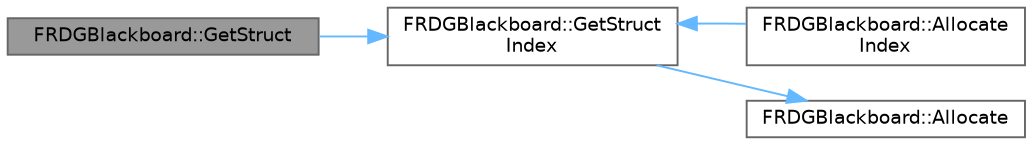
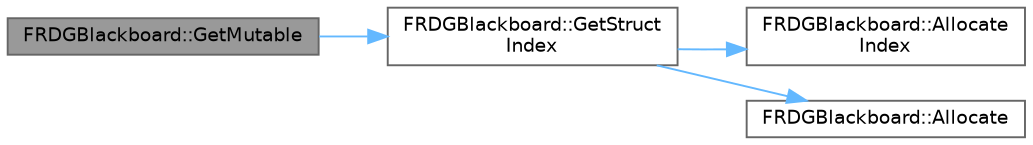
(721, 24) -> (702, 49)
(163, 36) -> (163, 36)
